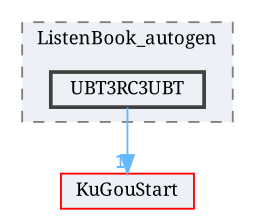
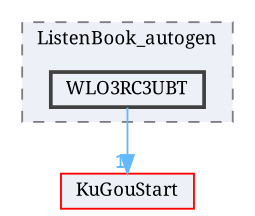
(127, 90) -> (127, 90)
